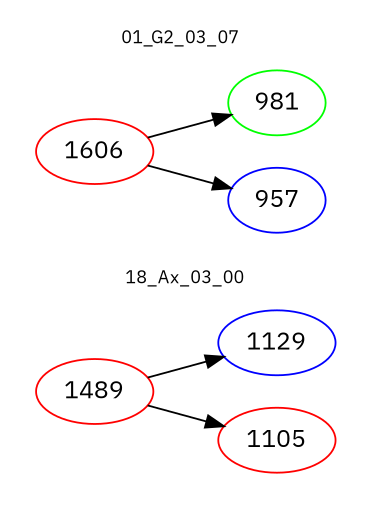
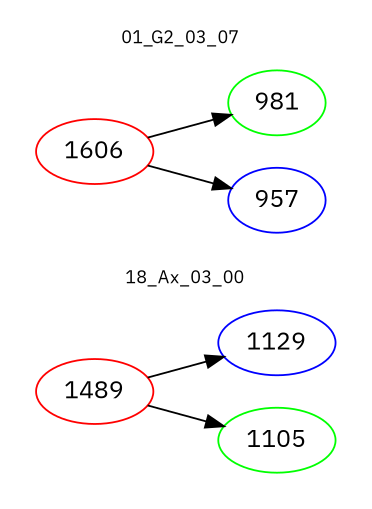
(277, 440) -> (277, 440)
